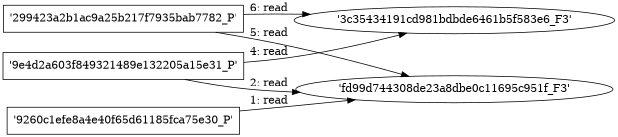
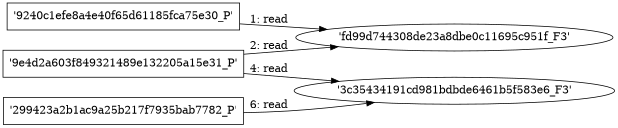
(305, 49) -> none
(123, 121) -> (123, 16)
